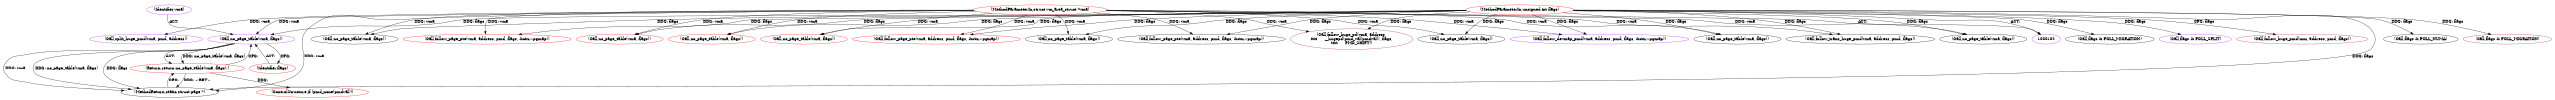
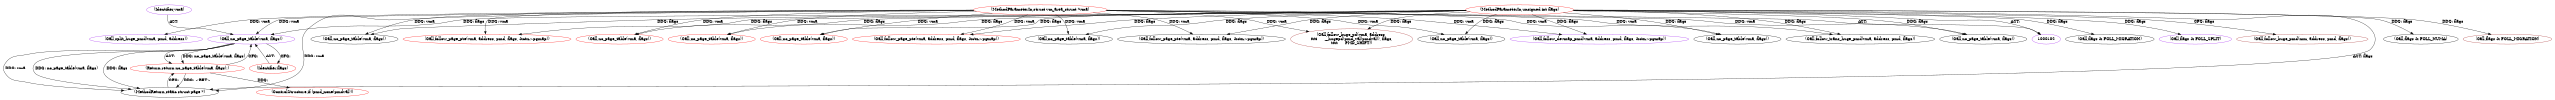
(2363, 56) -> (2363, 56)
